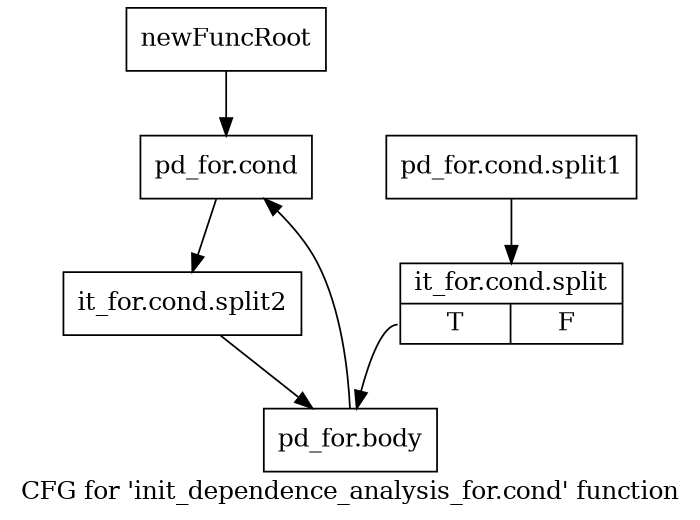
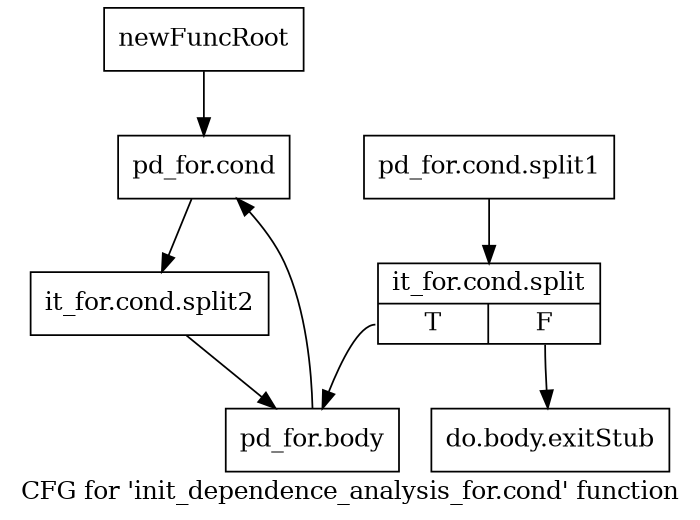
none -> (550, 440)
